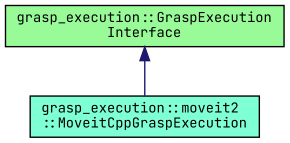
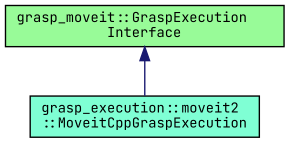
(145, 26) -> (145, 26)
